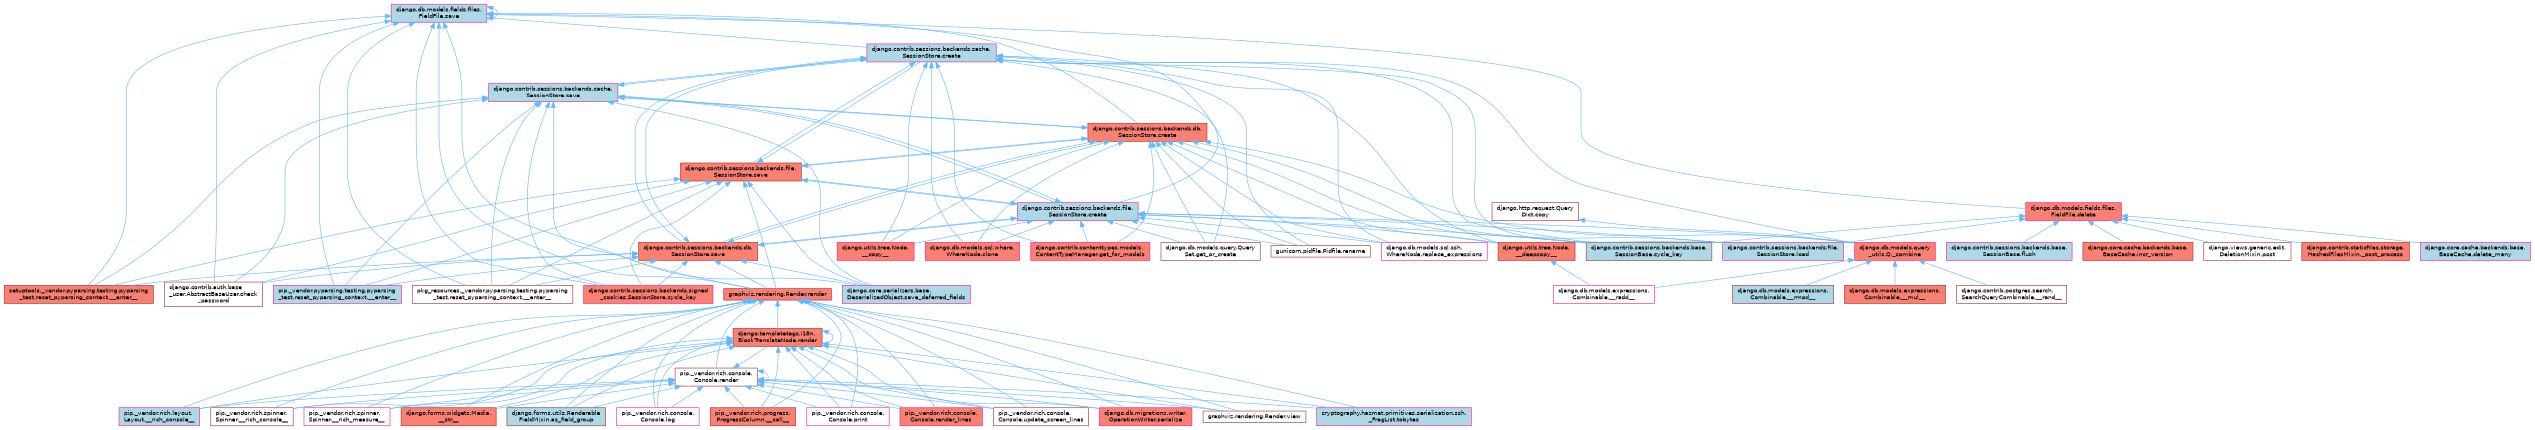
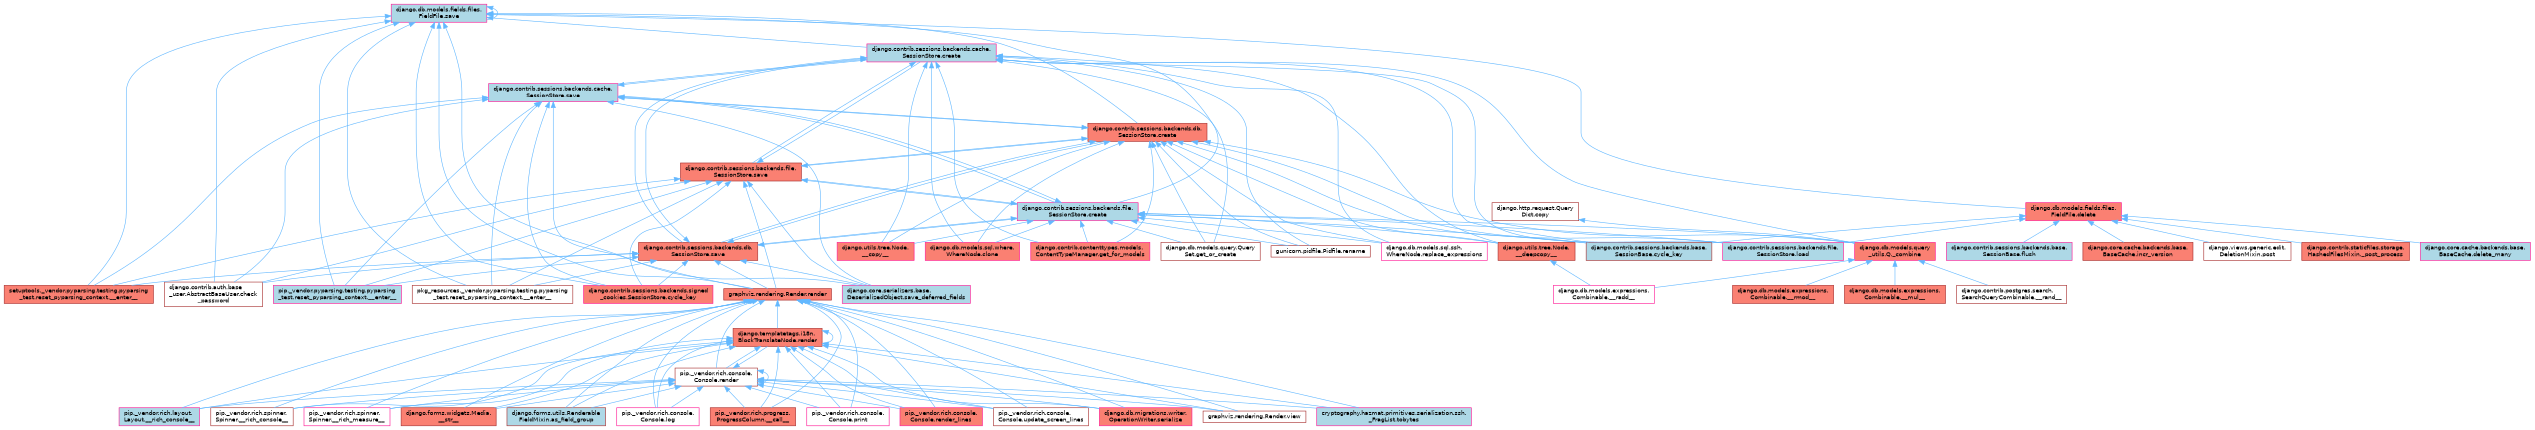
(1783, 294) -> (1783, 294)
none -> (741, 359)
